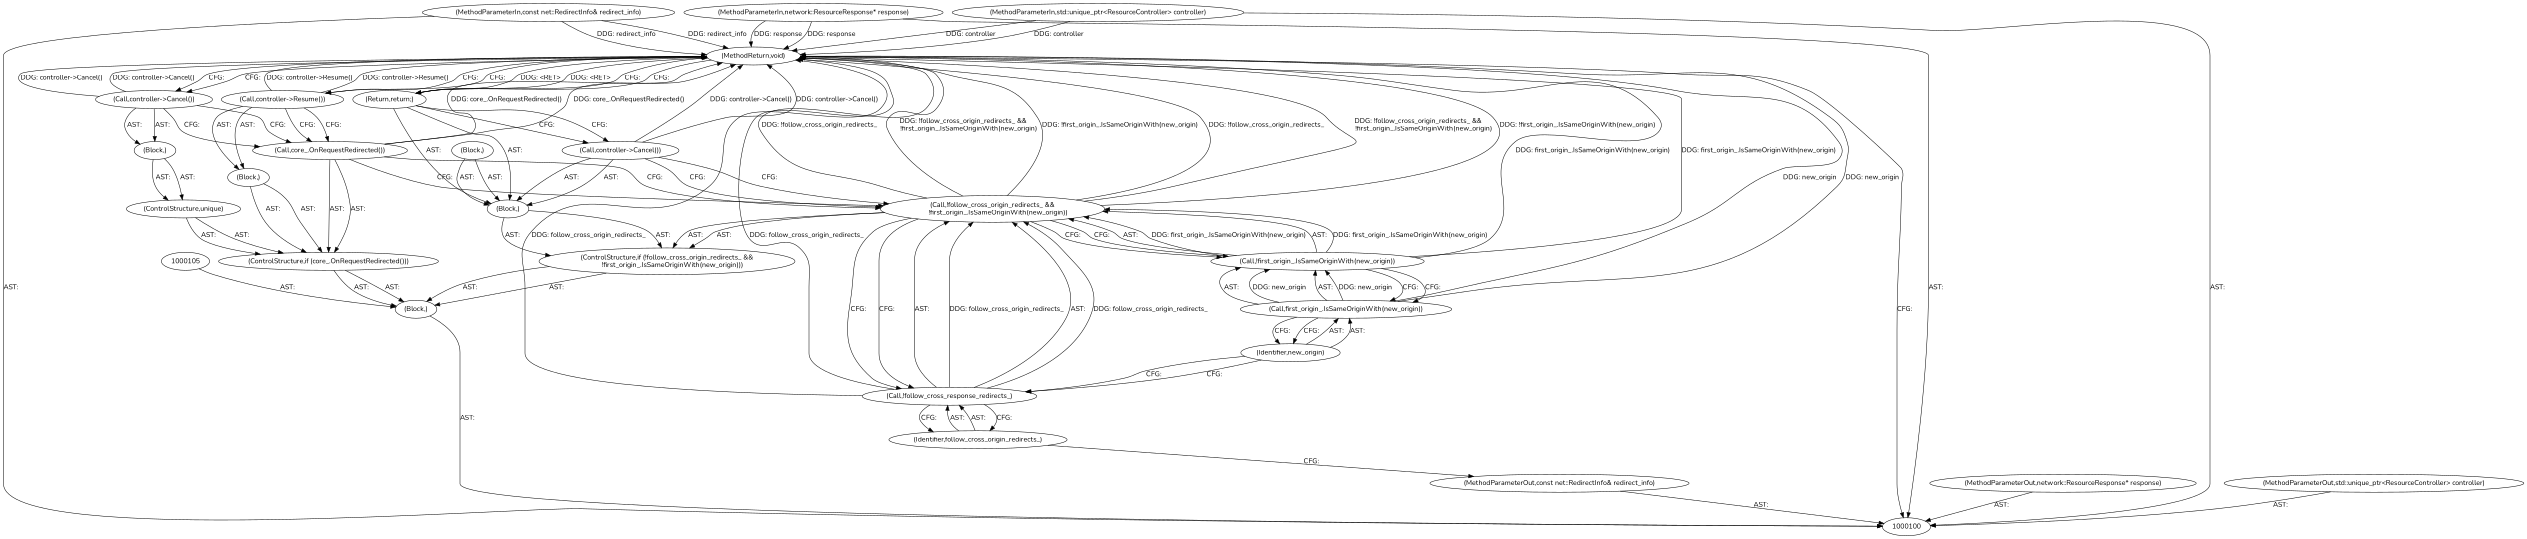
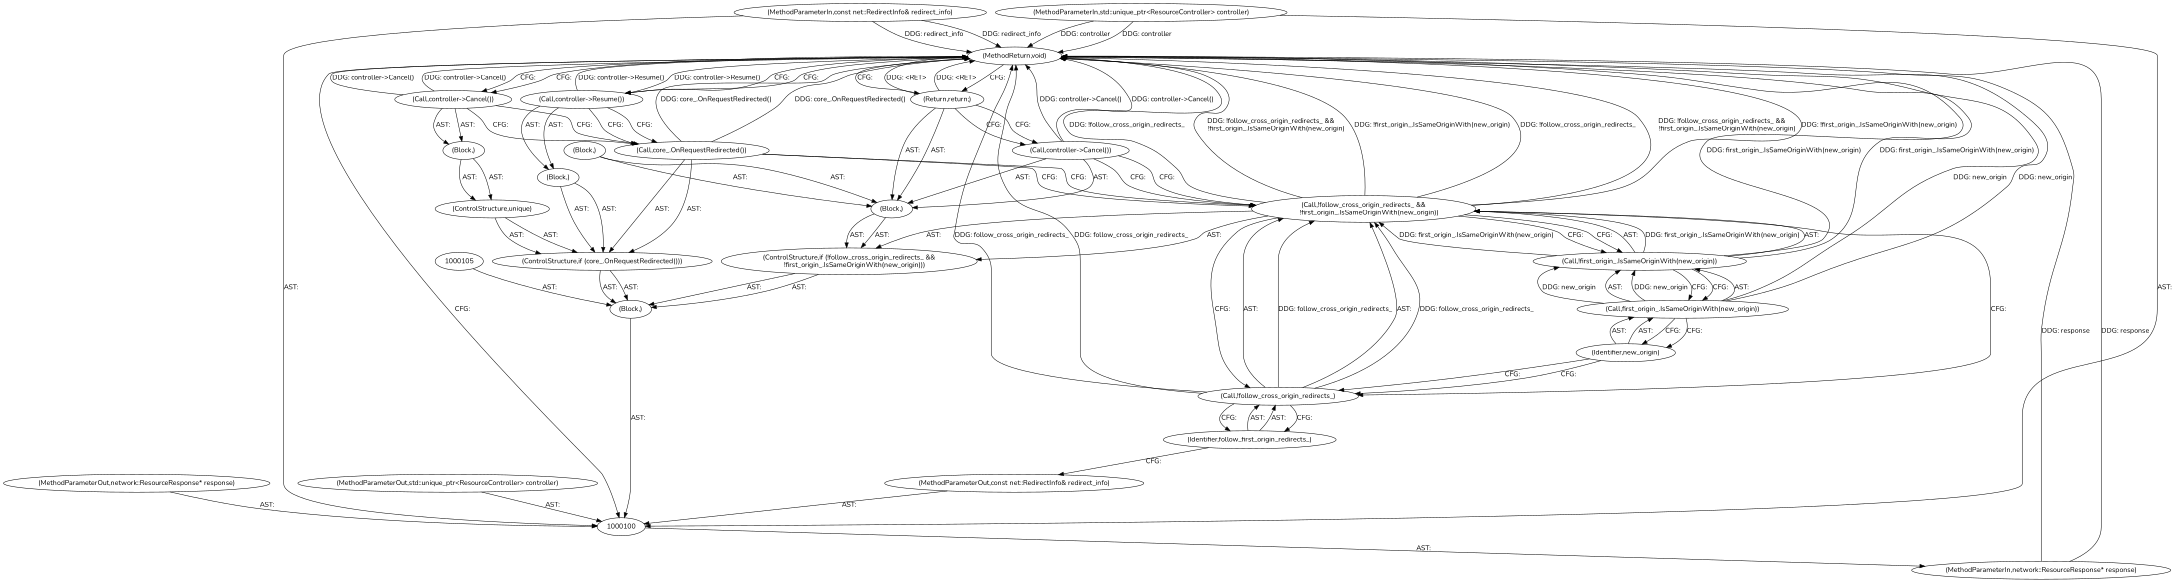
(1645, 34) -> (1283, 547)
(950, 396) -> (1278, 396)
(978, 440) -> (1250, 440)
